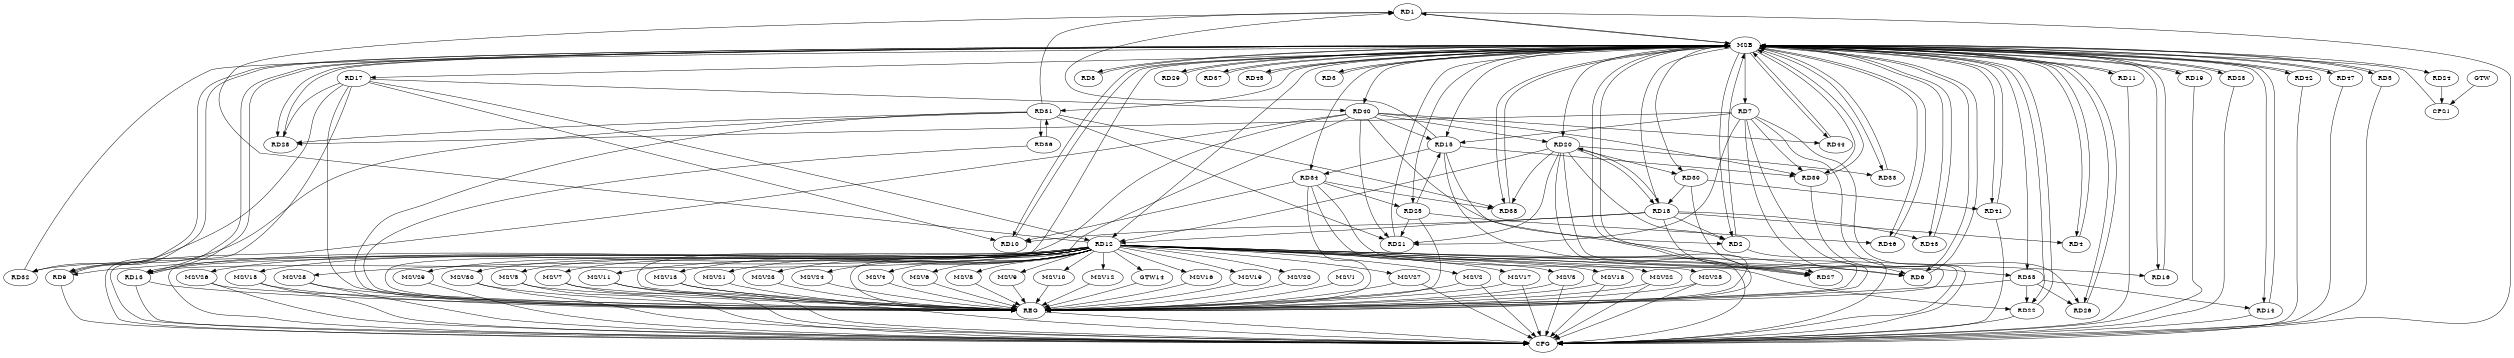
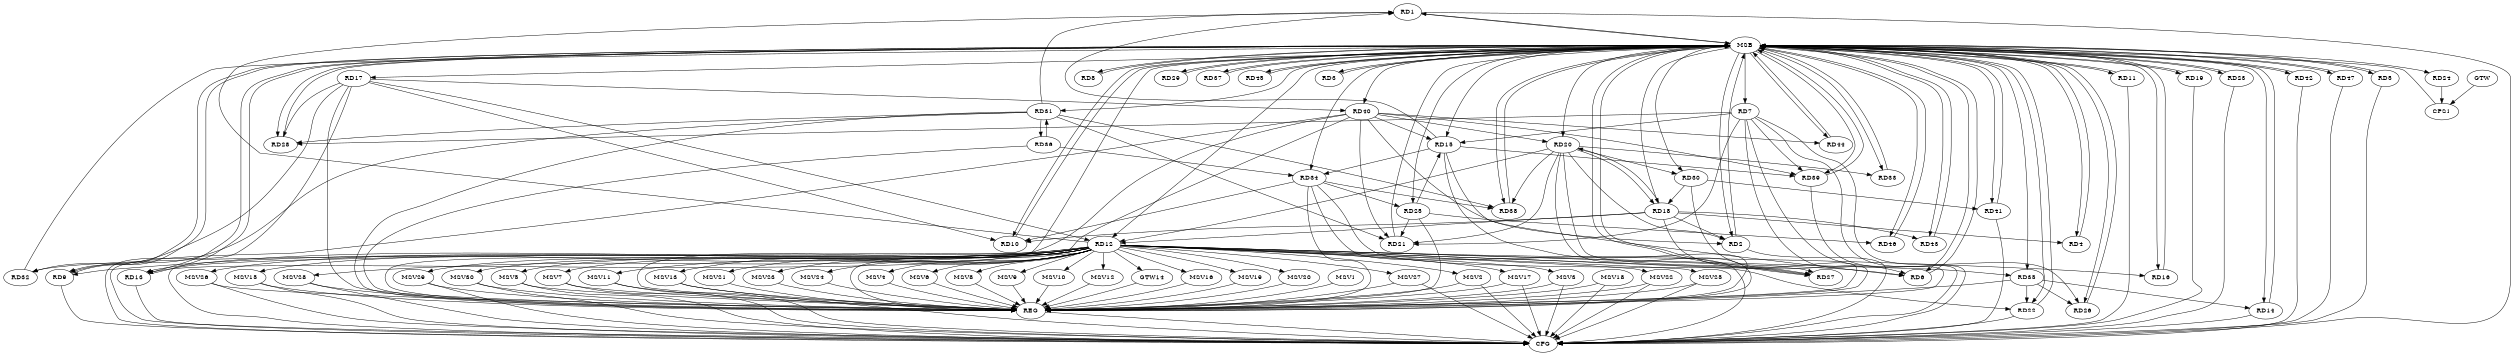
none -> (1163, 160)
(1357, 255) -> none
(580, 304) -> (719, 305)
